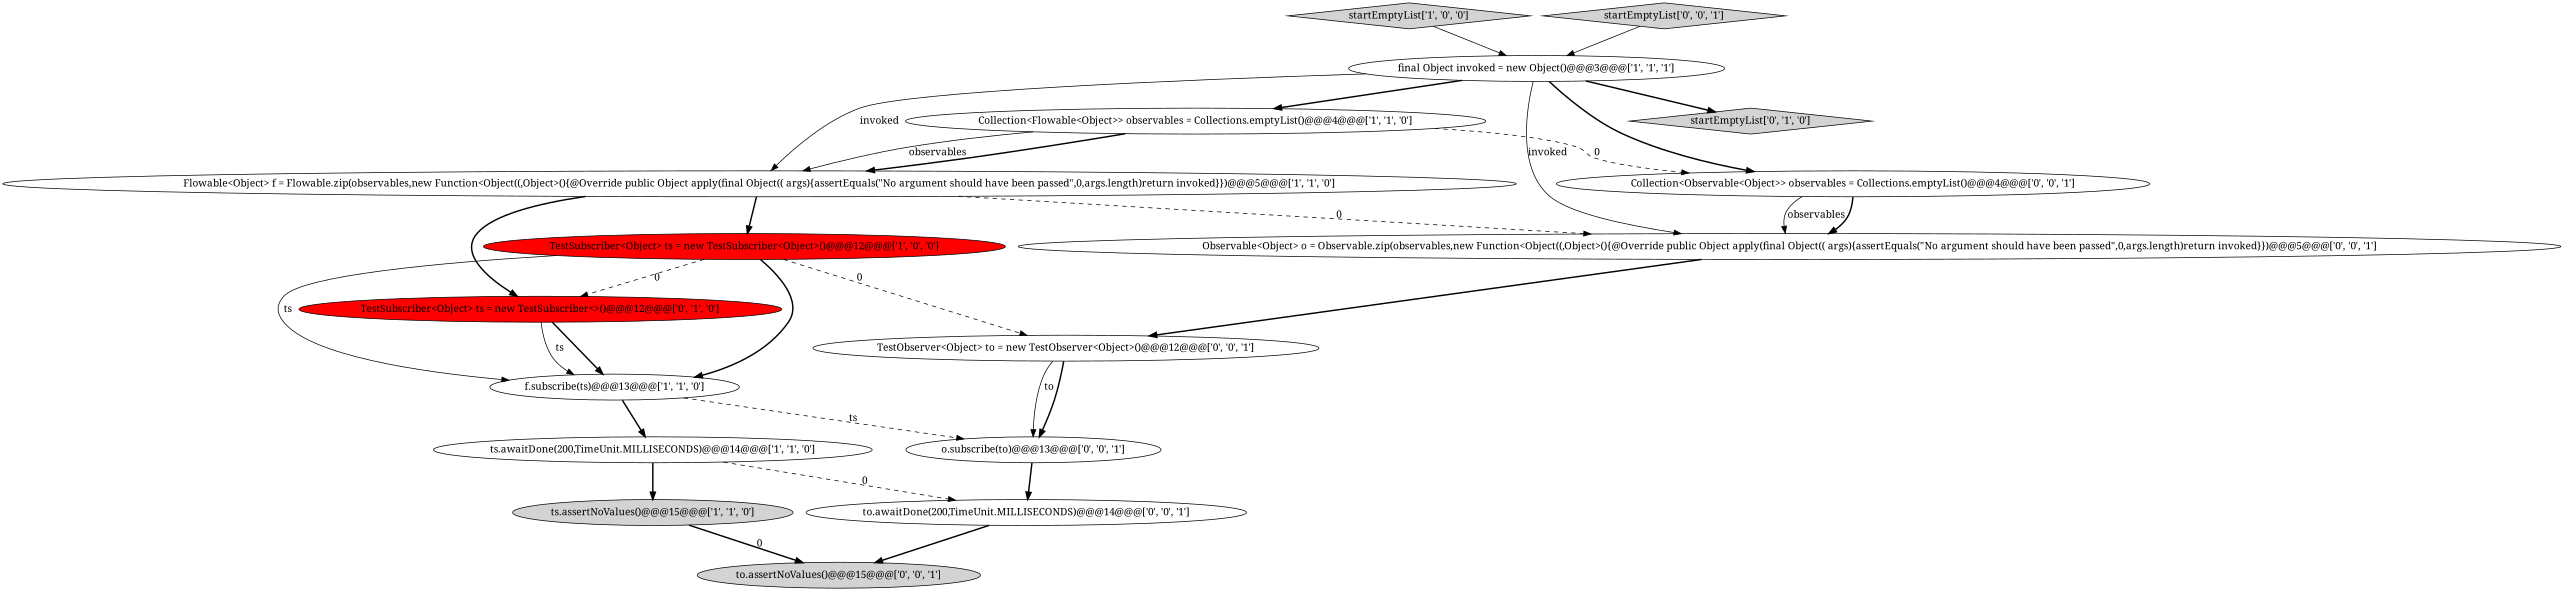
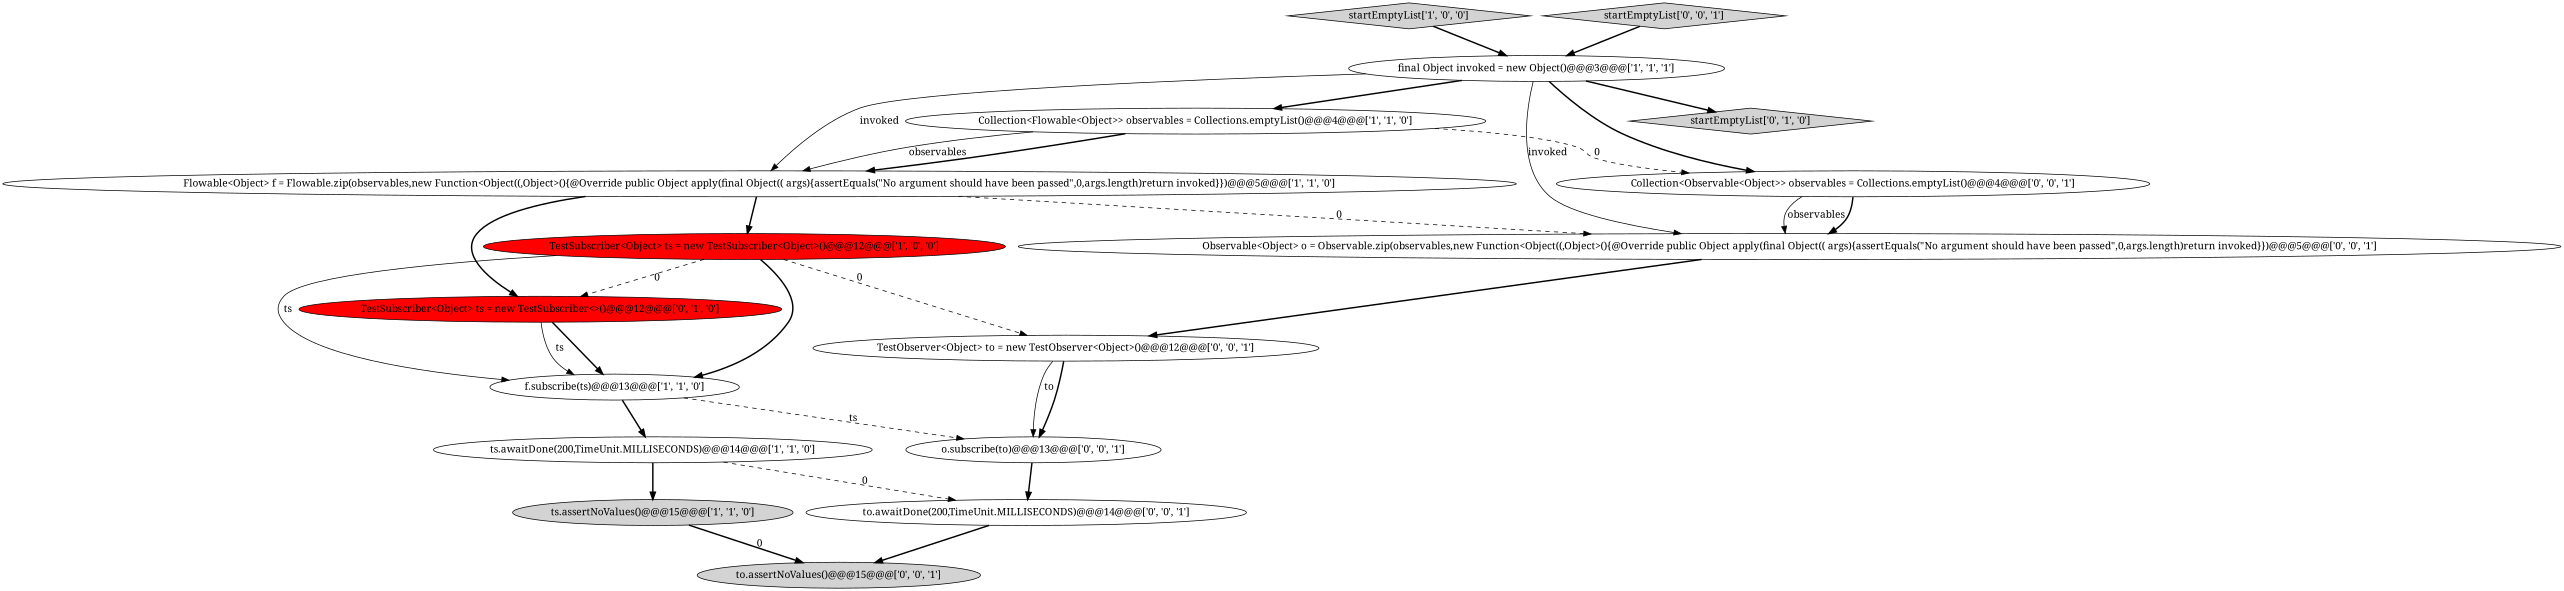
(1466, 40) -> (1466, 40)
(1607, 40) -> (1607, 40)
